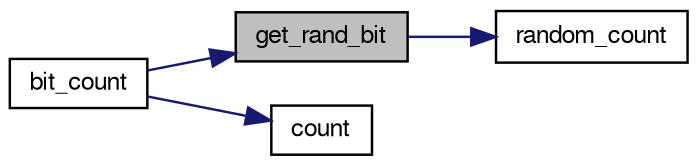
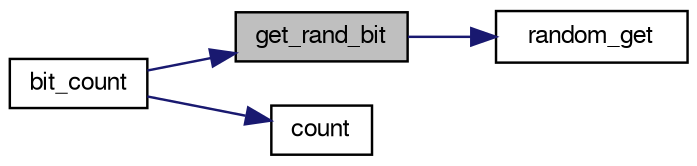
(592, 37) -> (592, 37)
